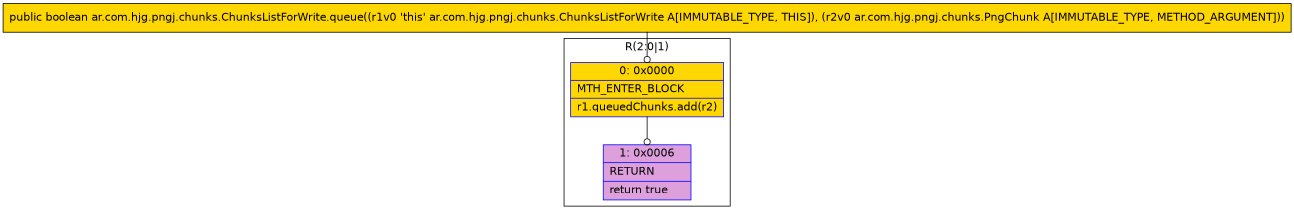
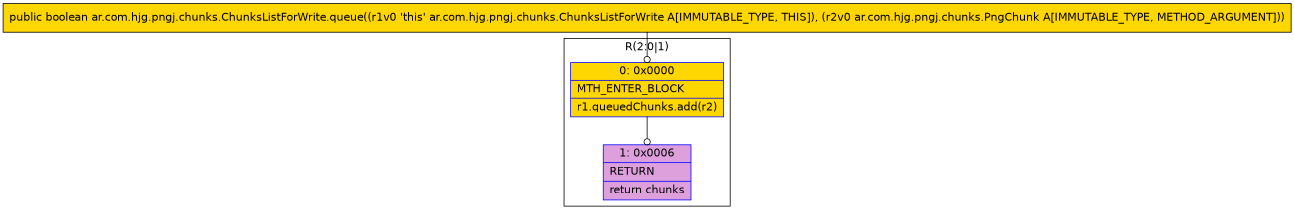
(639, 190) -> (647, 190)
